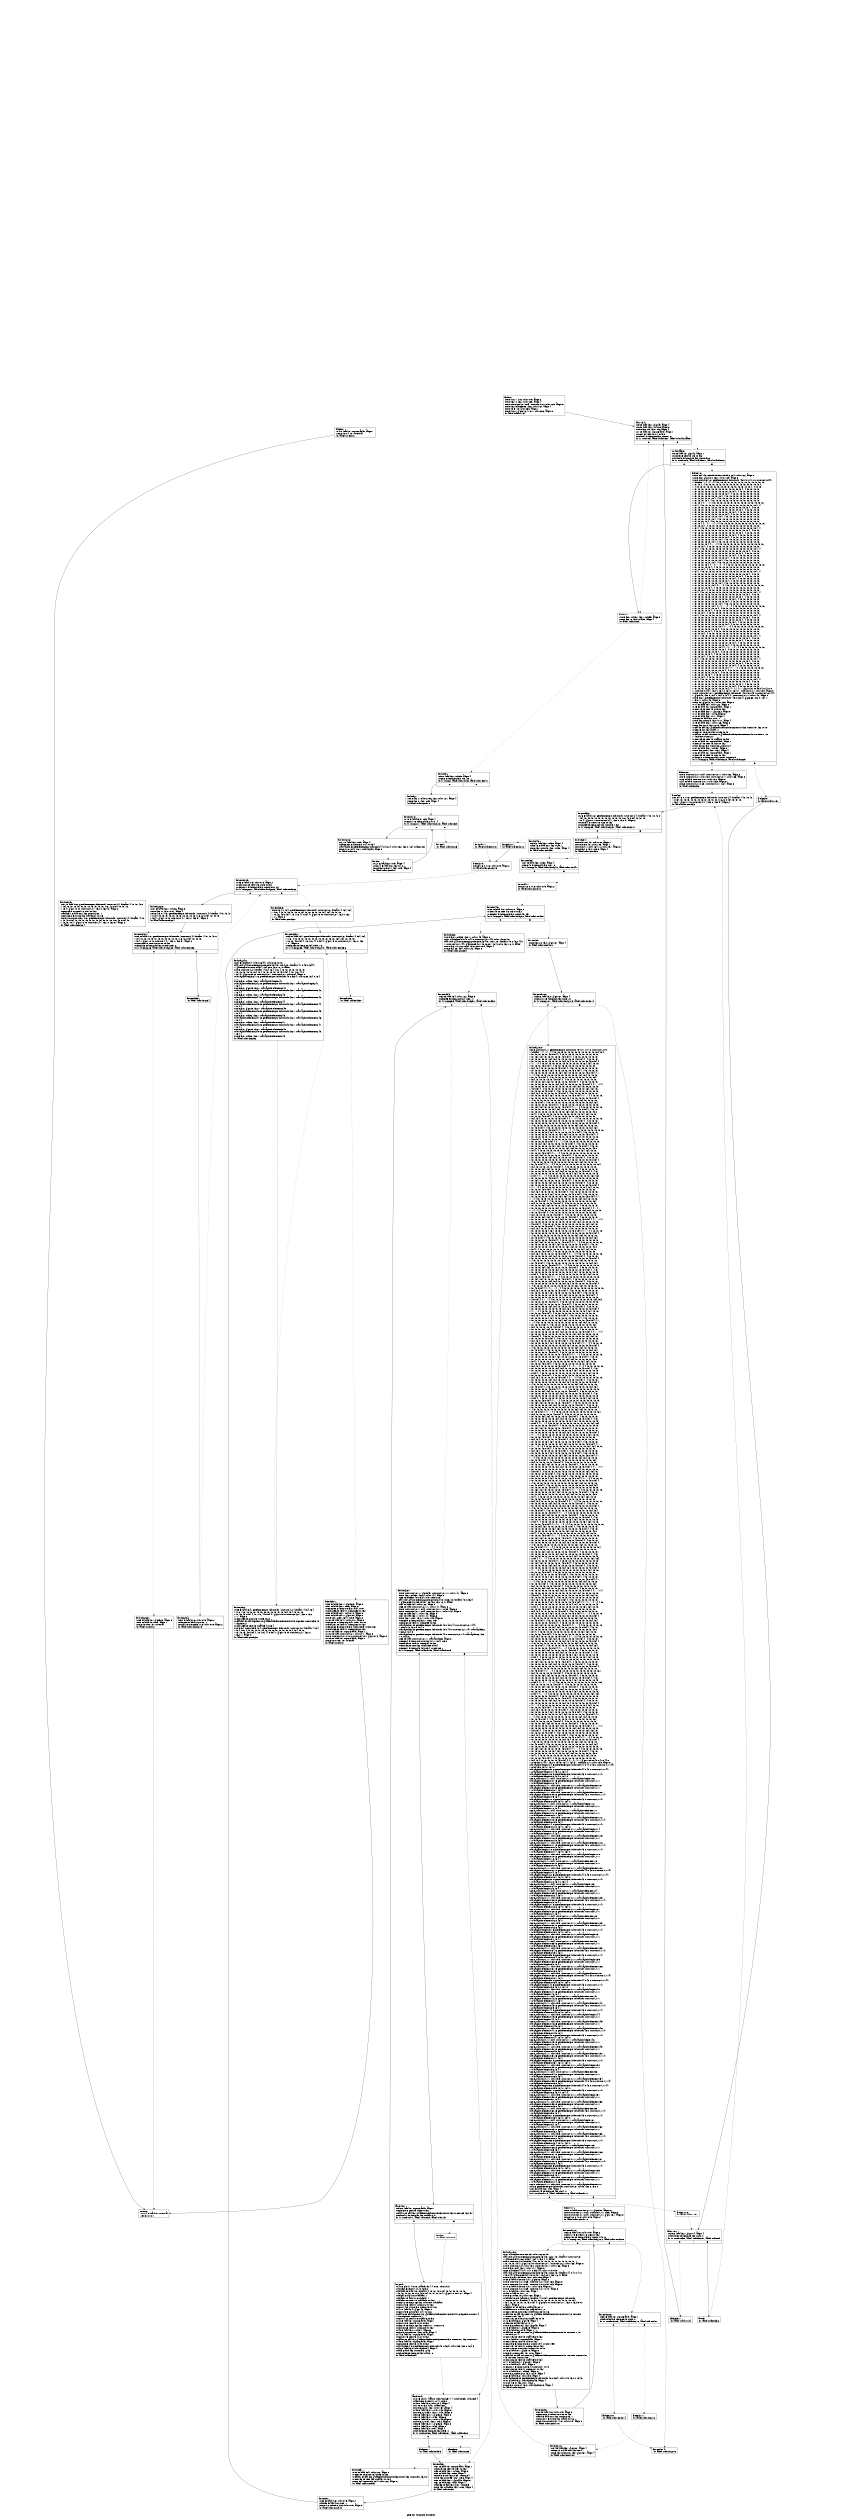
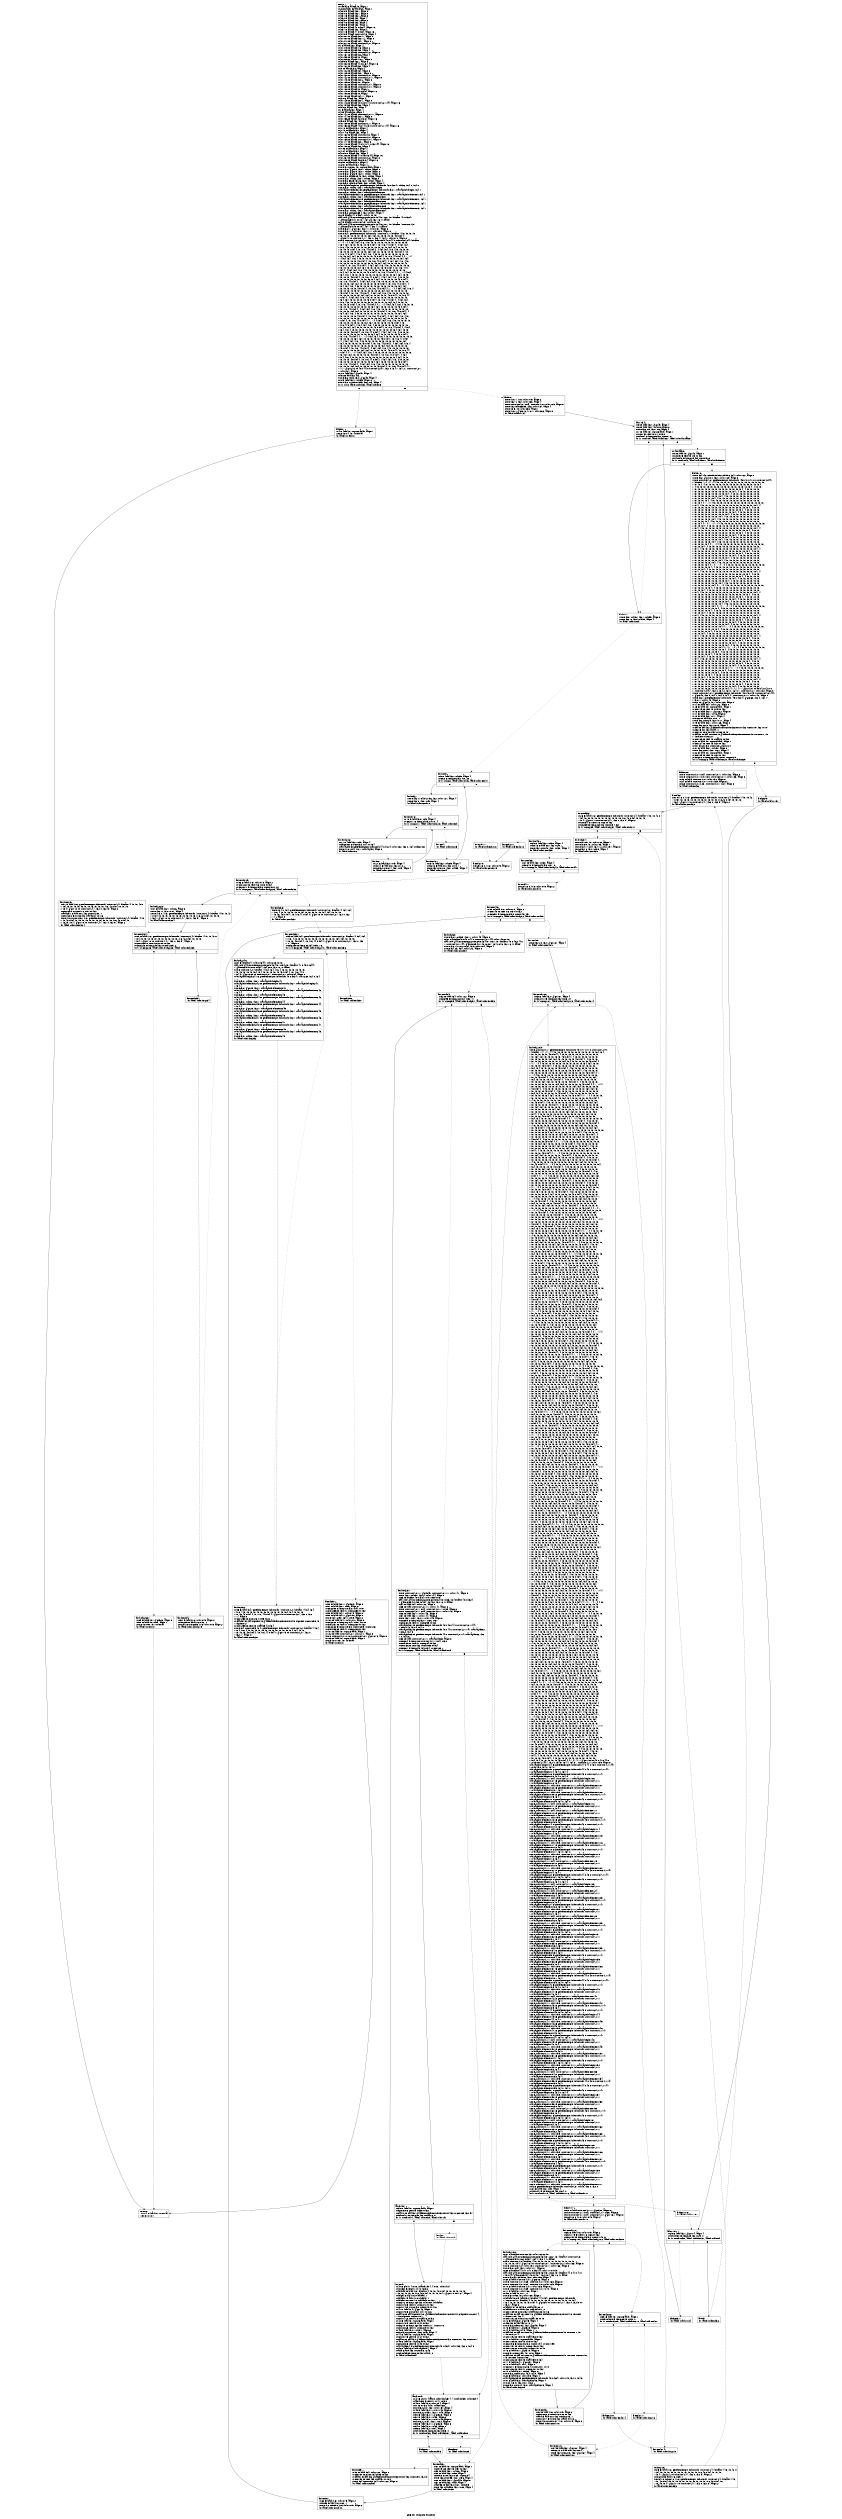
none -> (382, 196)
none -> (447, 866)
none -> (695, 2477)
